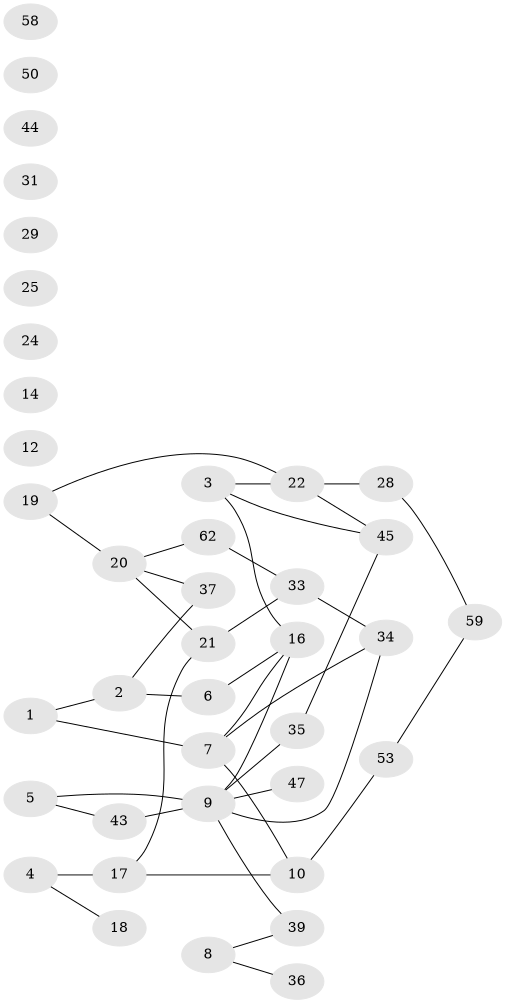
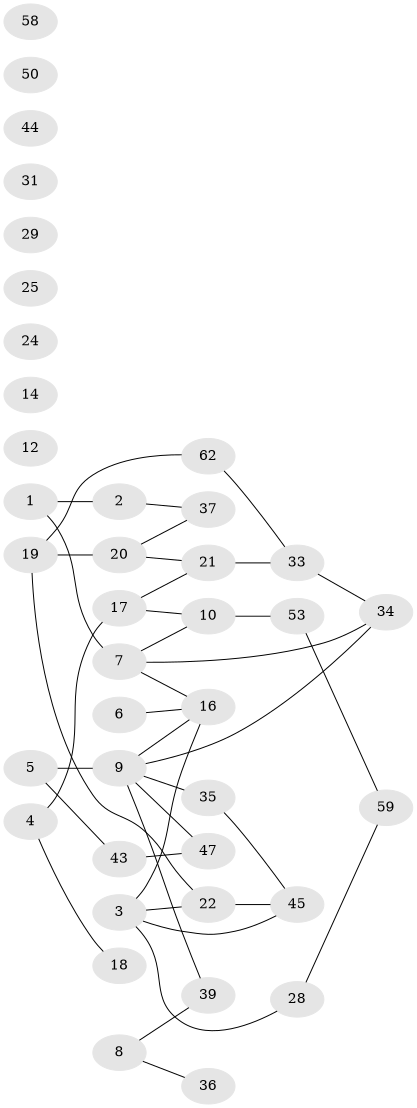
(342, 484) -> (183, 1022)
(164, 550) -> (98, 472)
(164, 695) -> none
(166, 812) -> (172, 854)
